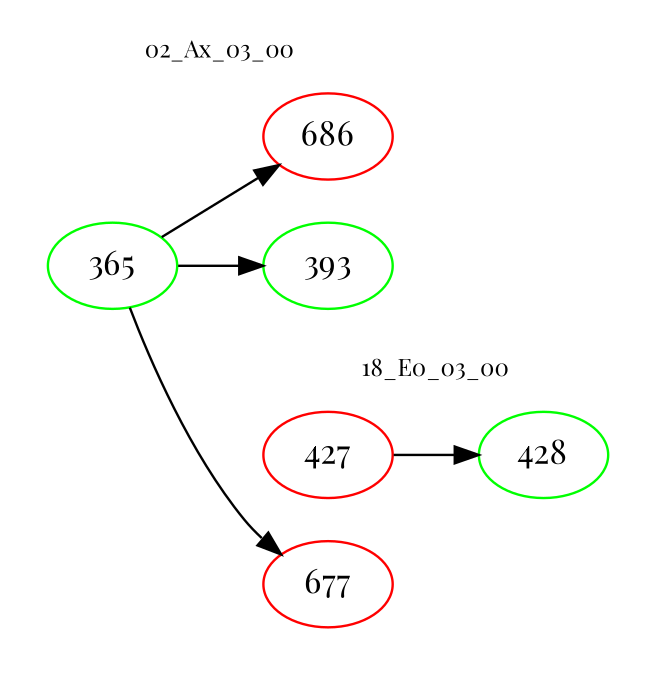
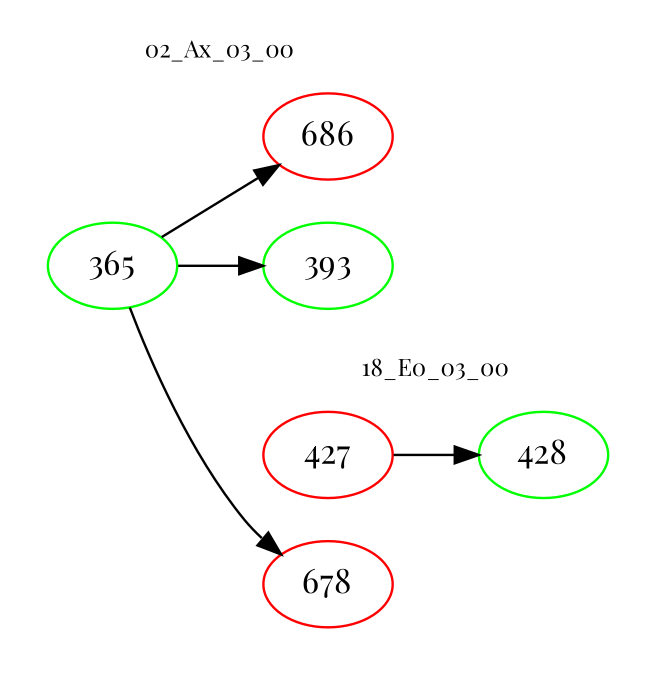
(328, 584) -> (328, 584)
